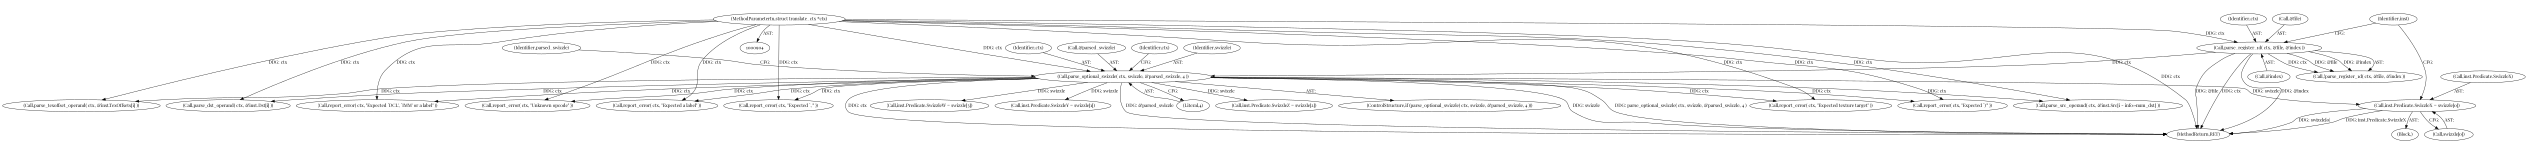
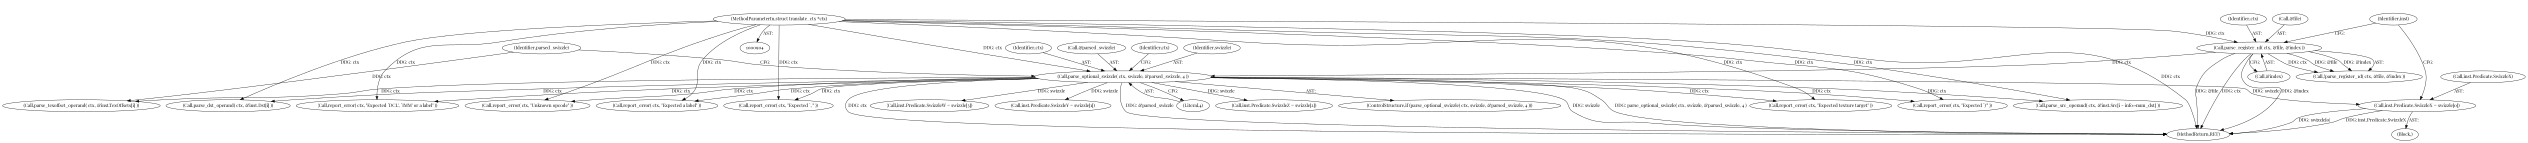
(406, 35) -> (322, 78)
none -> (2249, 62)
(2449, 135) -> none
